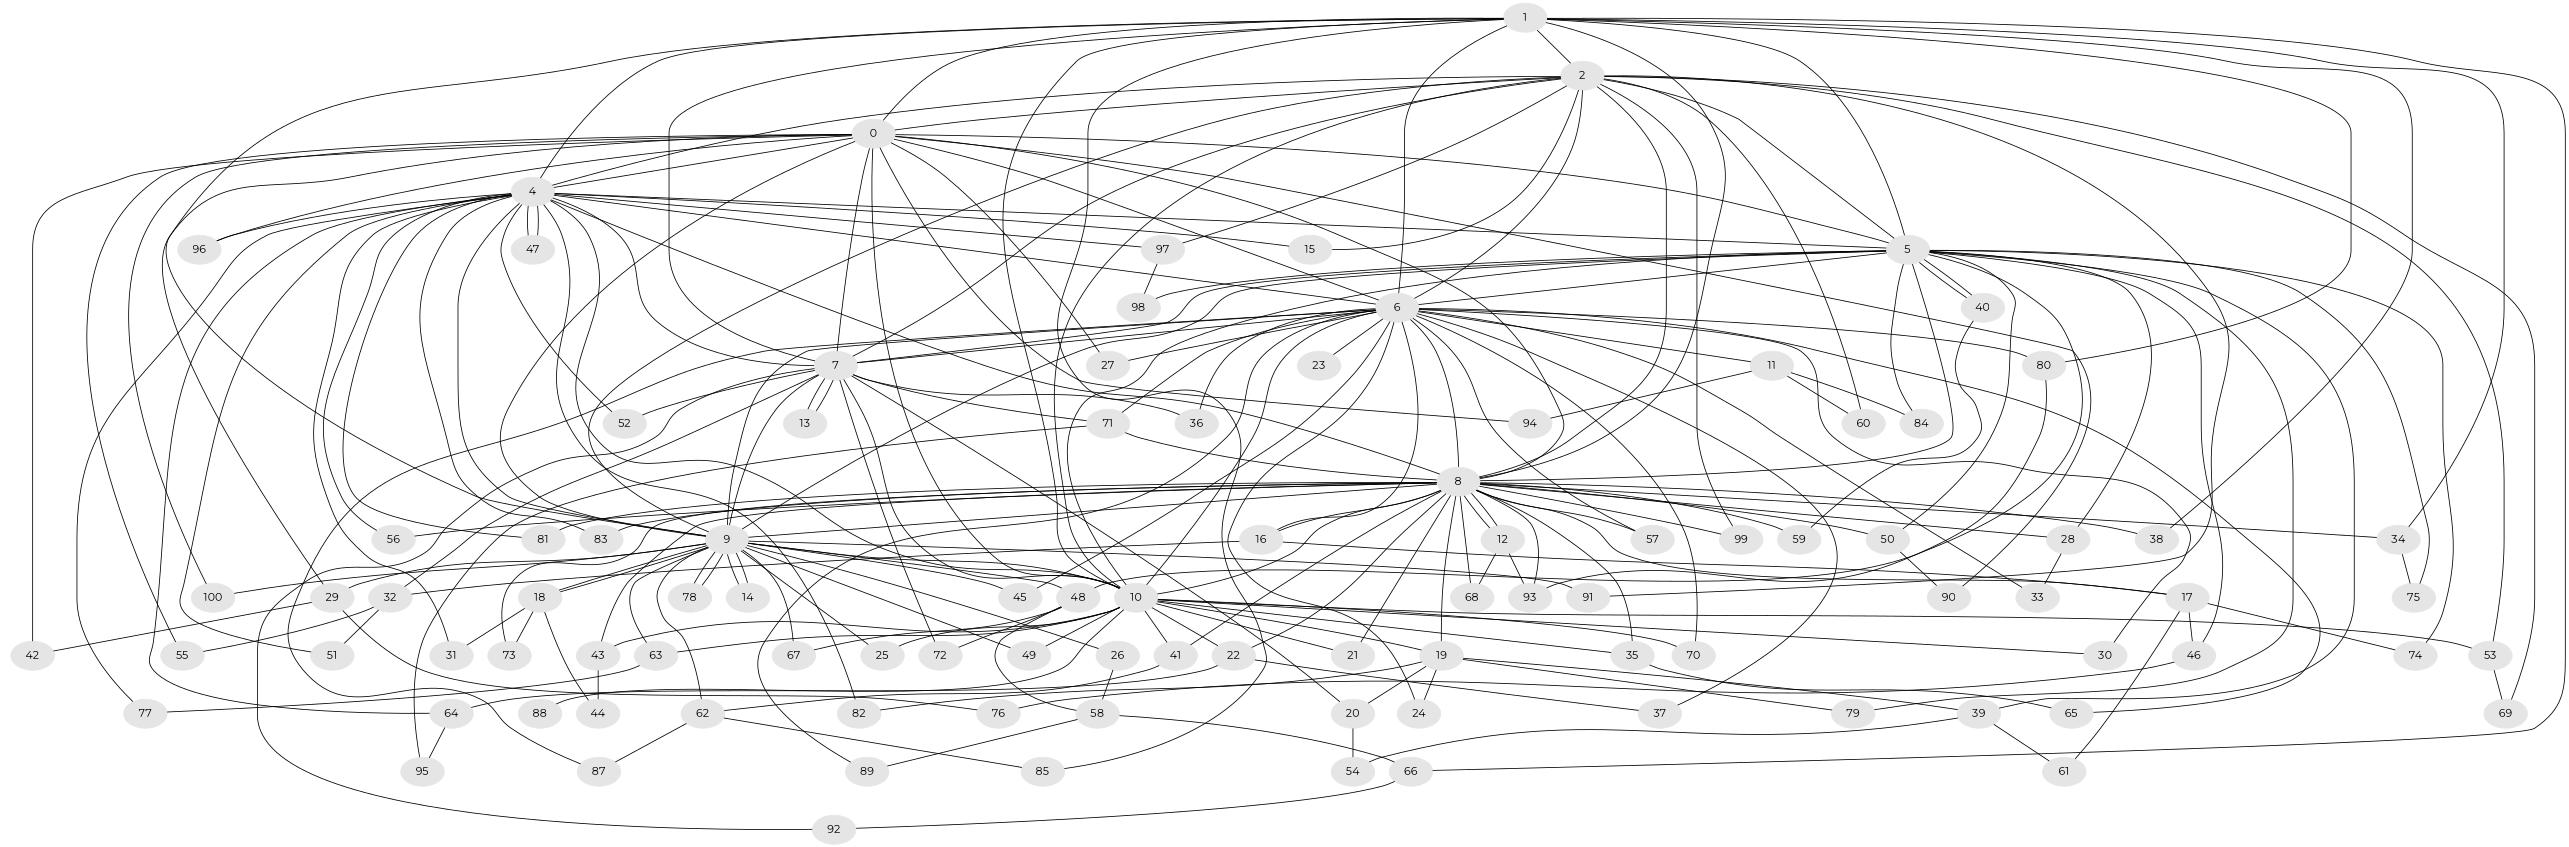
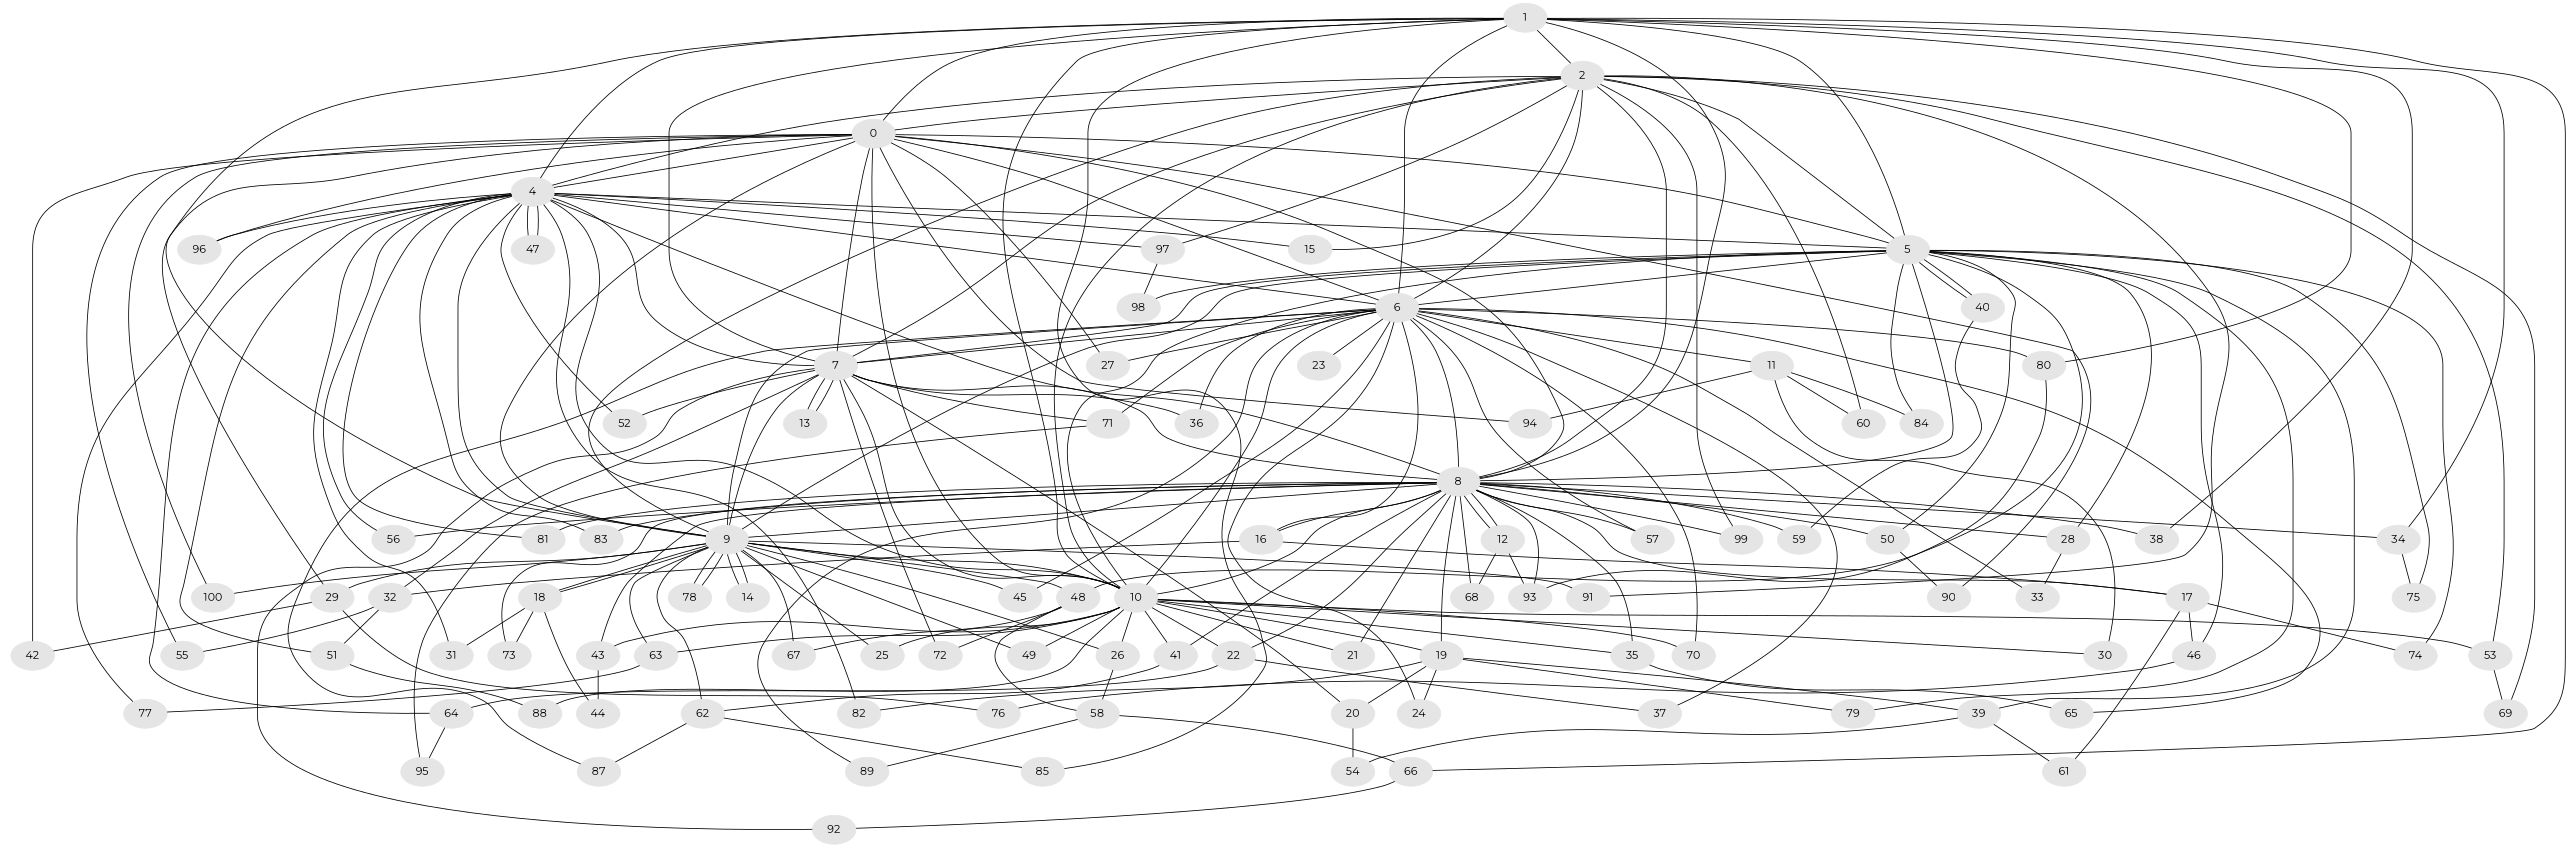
(1850, 449) -> (1983, 475)
(1287, 466) -> (1148, 417)
none -> (1127, 627)
none -> (427, 684)
